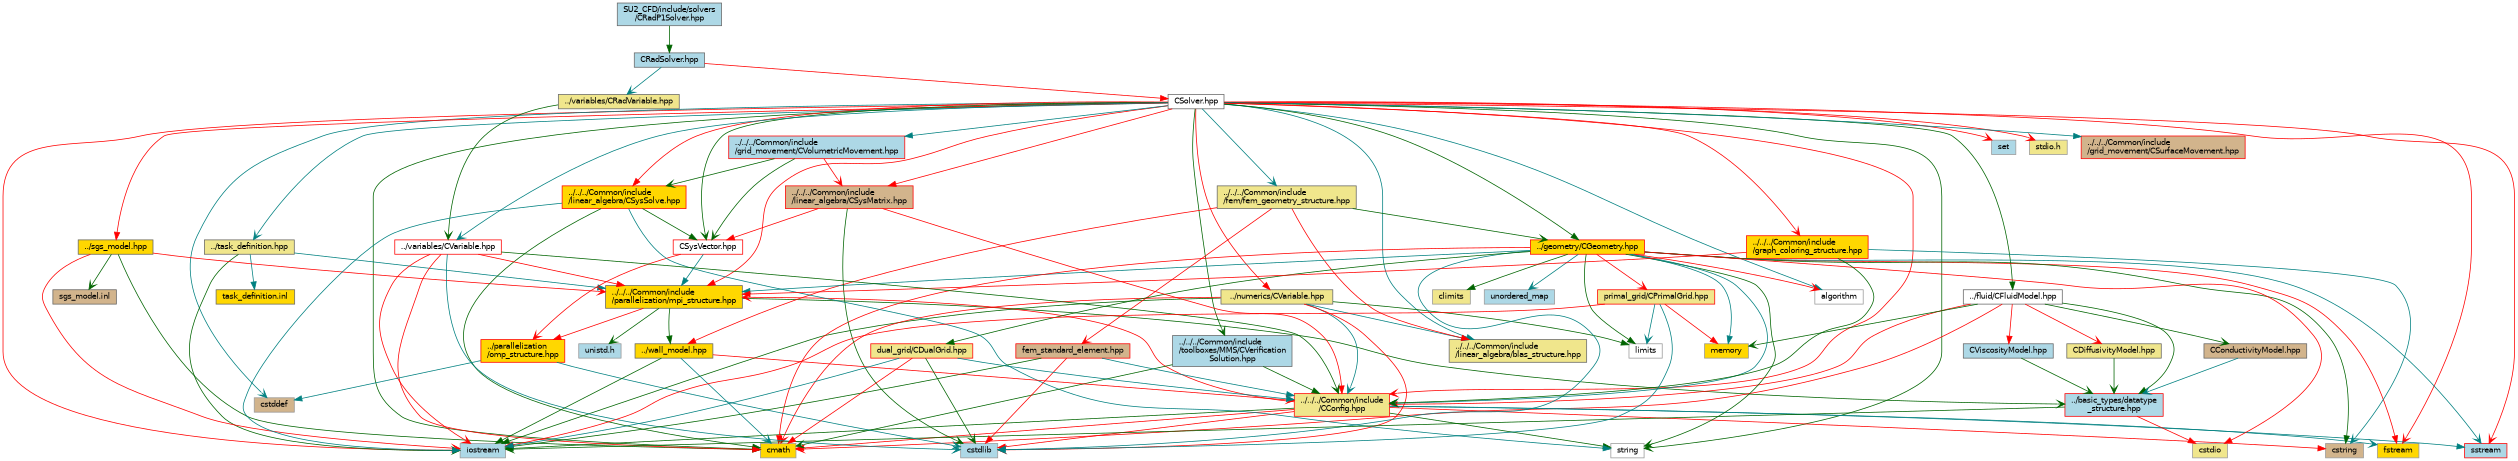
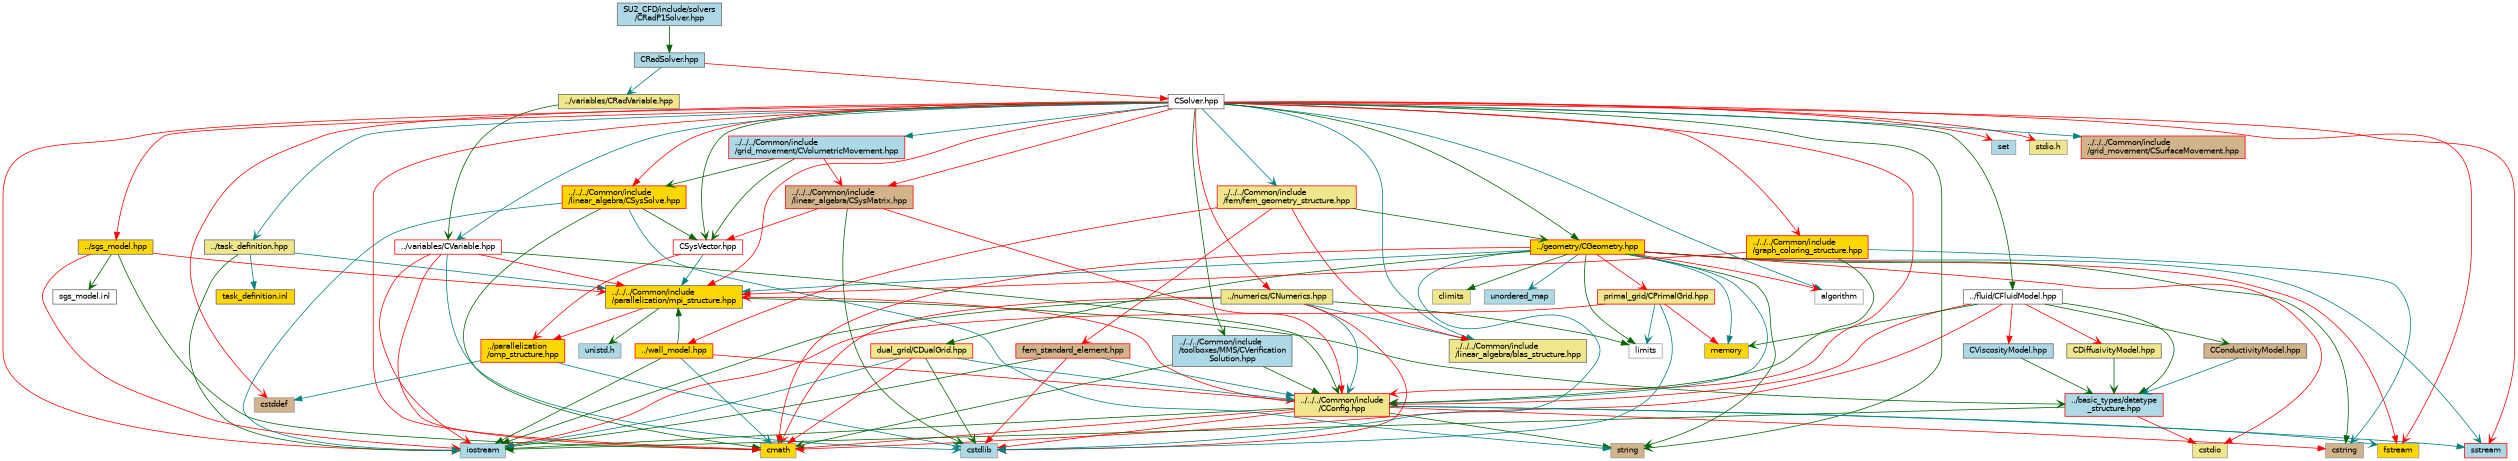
(364, 128) -> (364, 128)
(507, 143) -> (507, 143)
(1287, 197) -> (1287, 197)
(85, 297) -> (85, 297)
(1277, 297) -> (1277, 297)
(669, 322) -> (679, 330)
(674, 351) -> (674, 351)
(1627, 451) -> (1627, 451)
